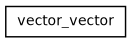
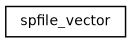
(66, 22) -> (66, 22)
